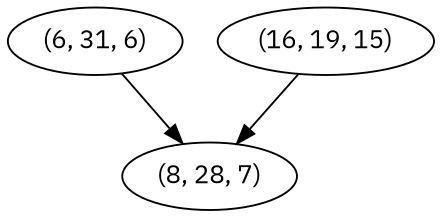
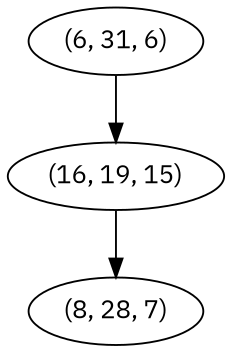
(146, 101) -> (116, 100)
